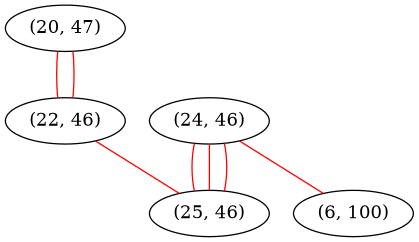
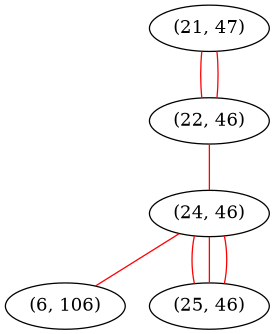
(65, 28) -> (209, 28)
(137, 167) -> (209, 167)
(353, 213) -> (65, 306)
